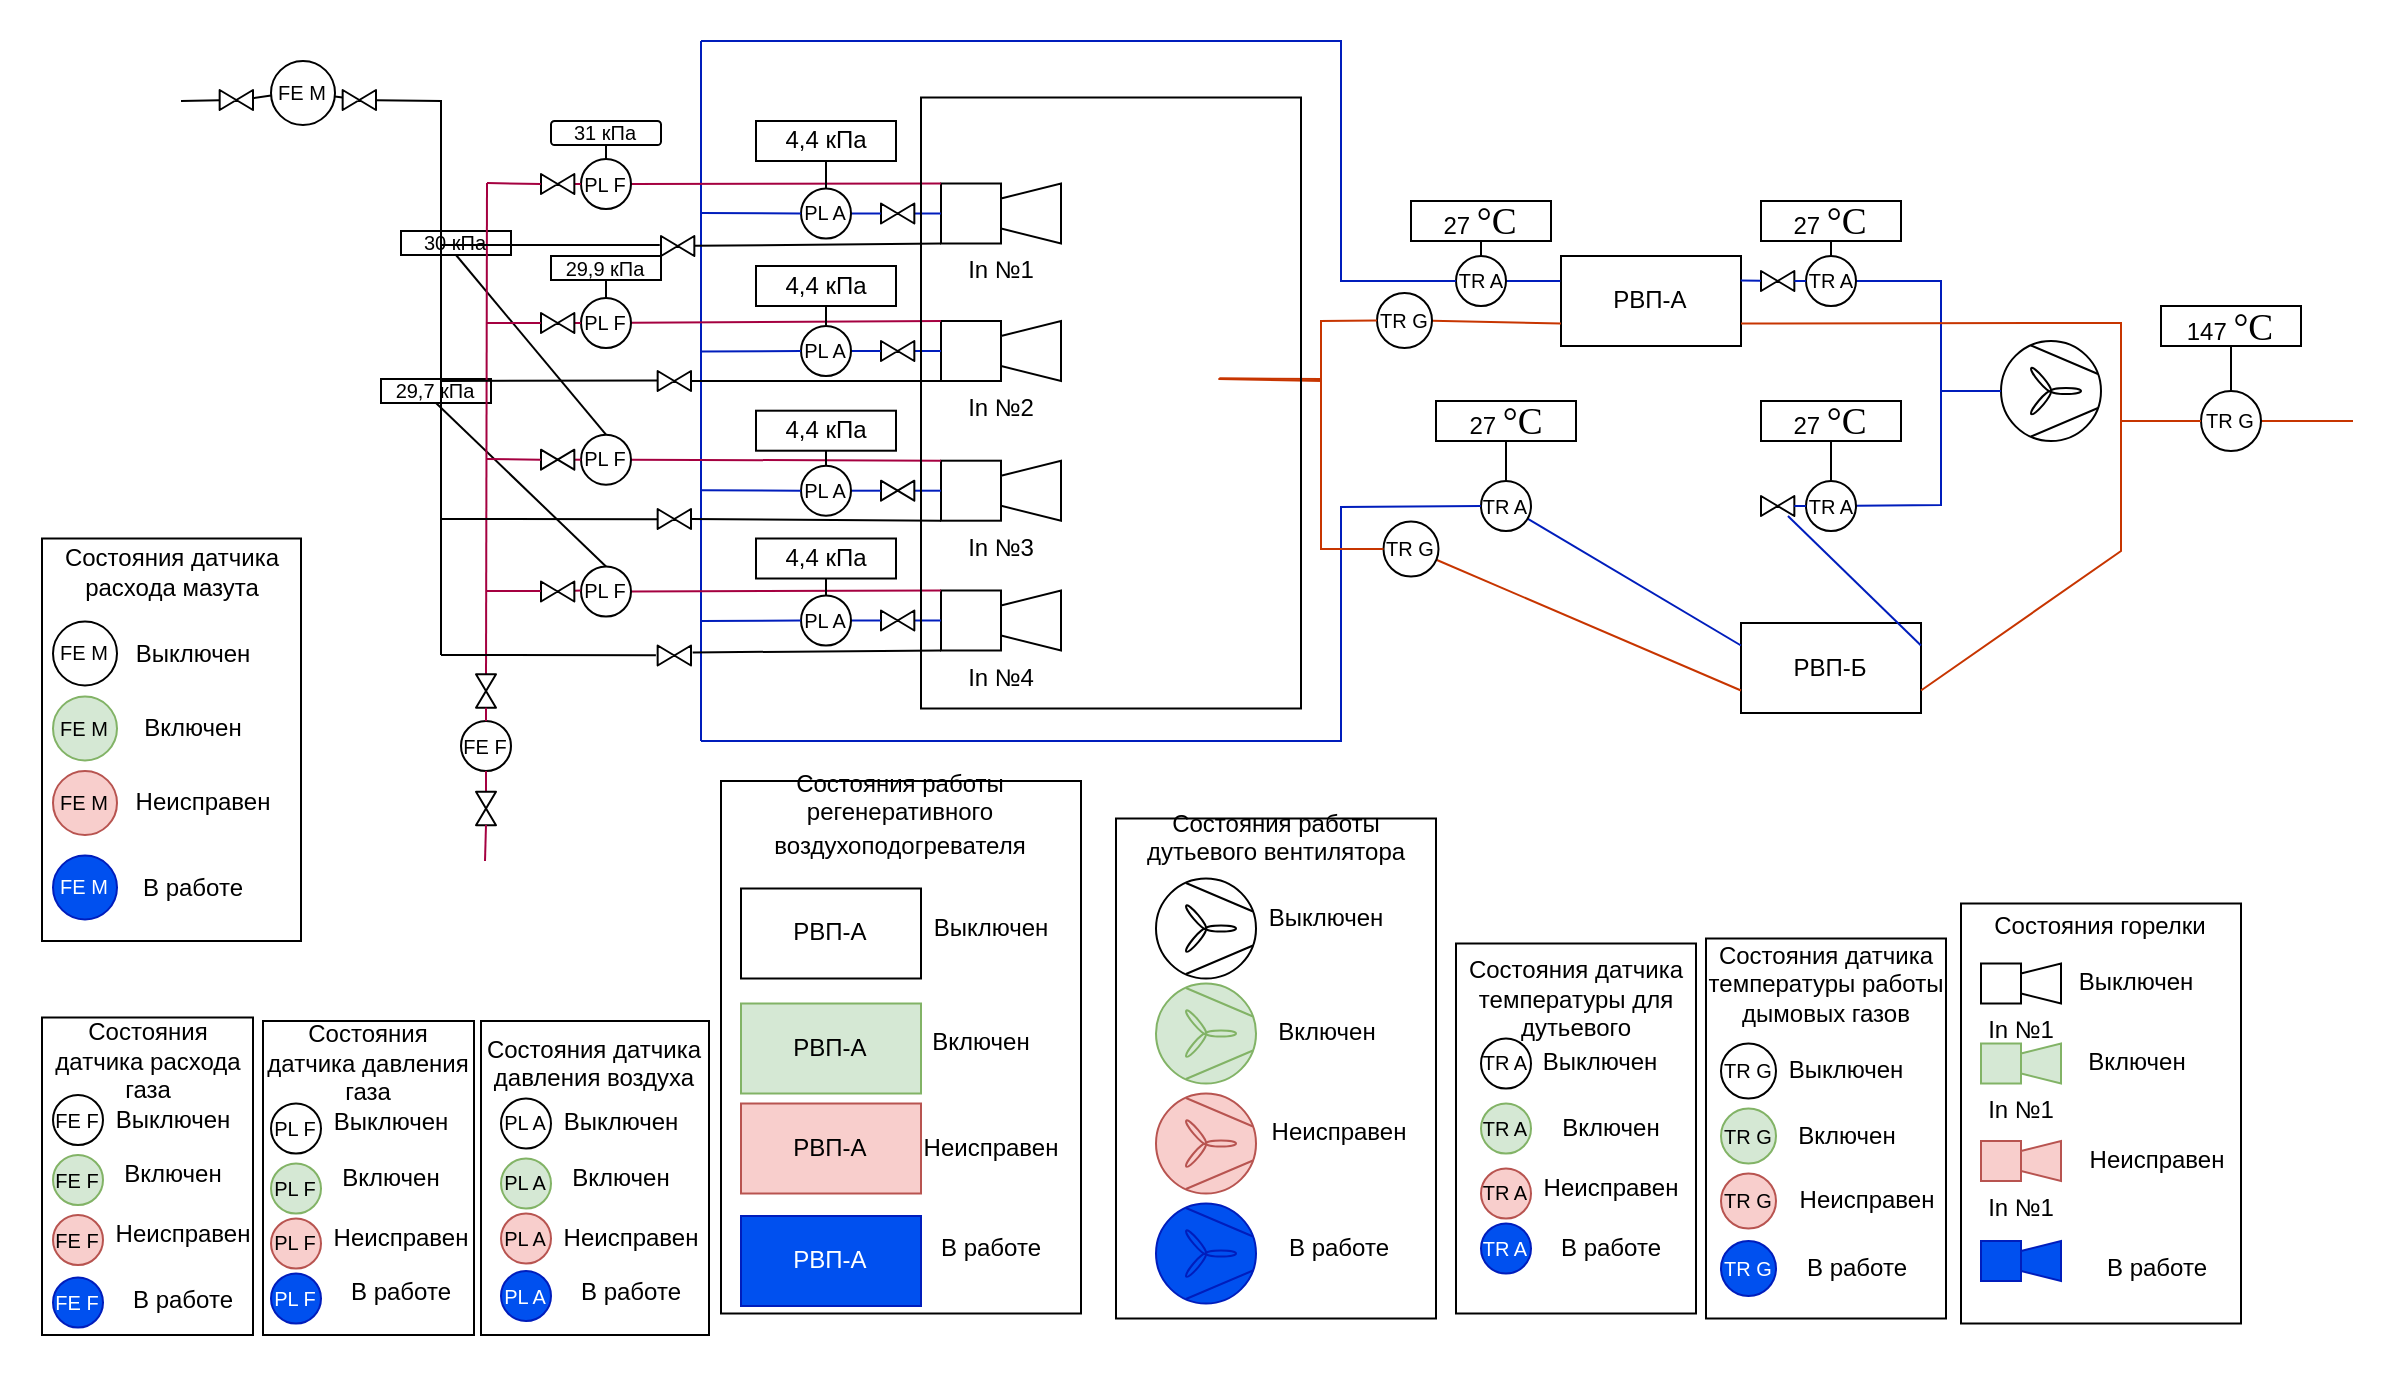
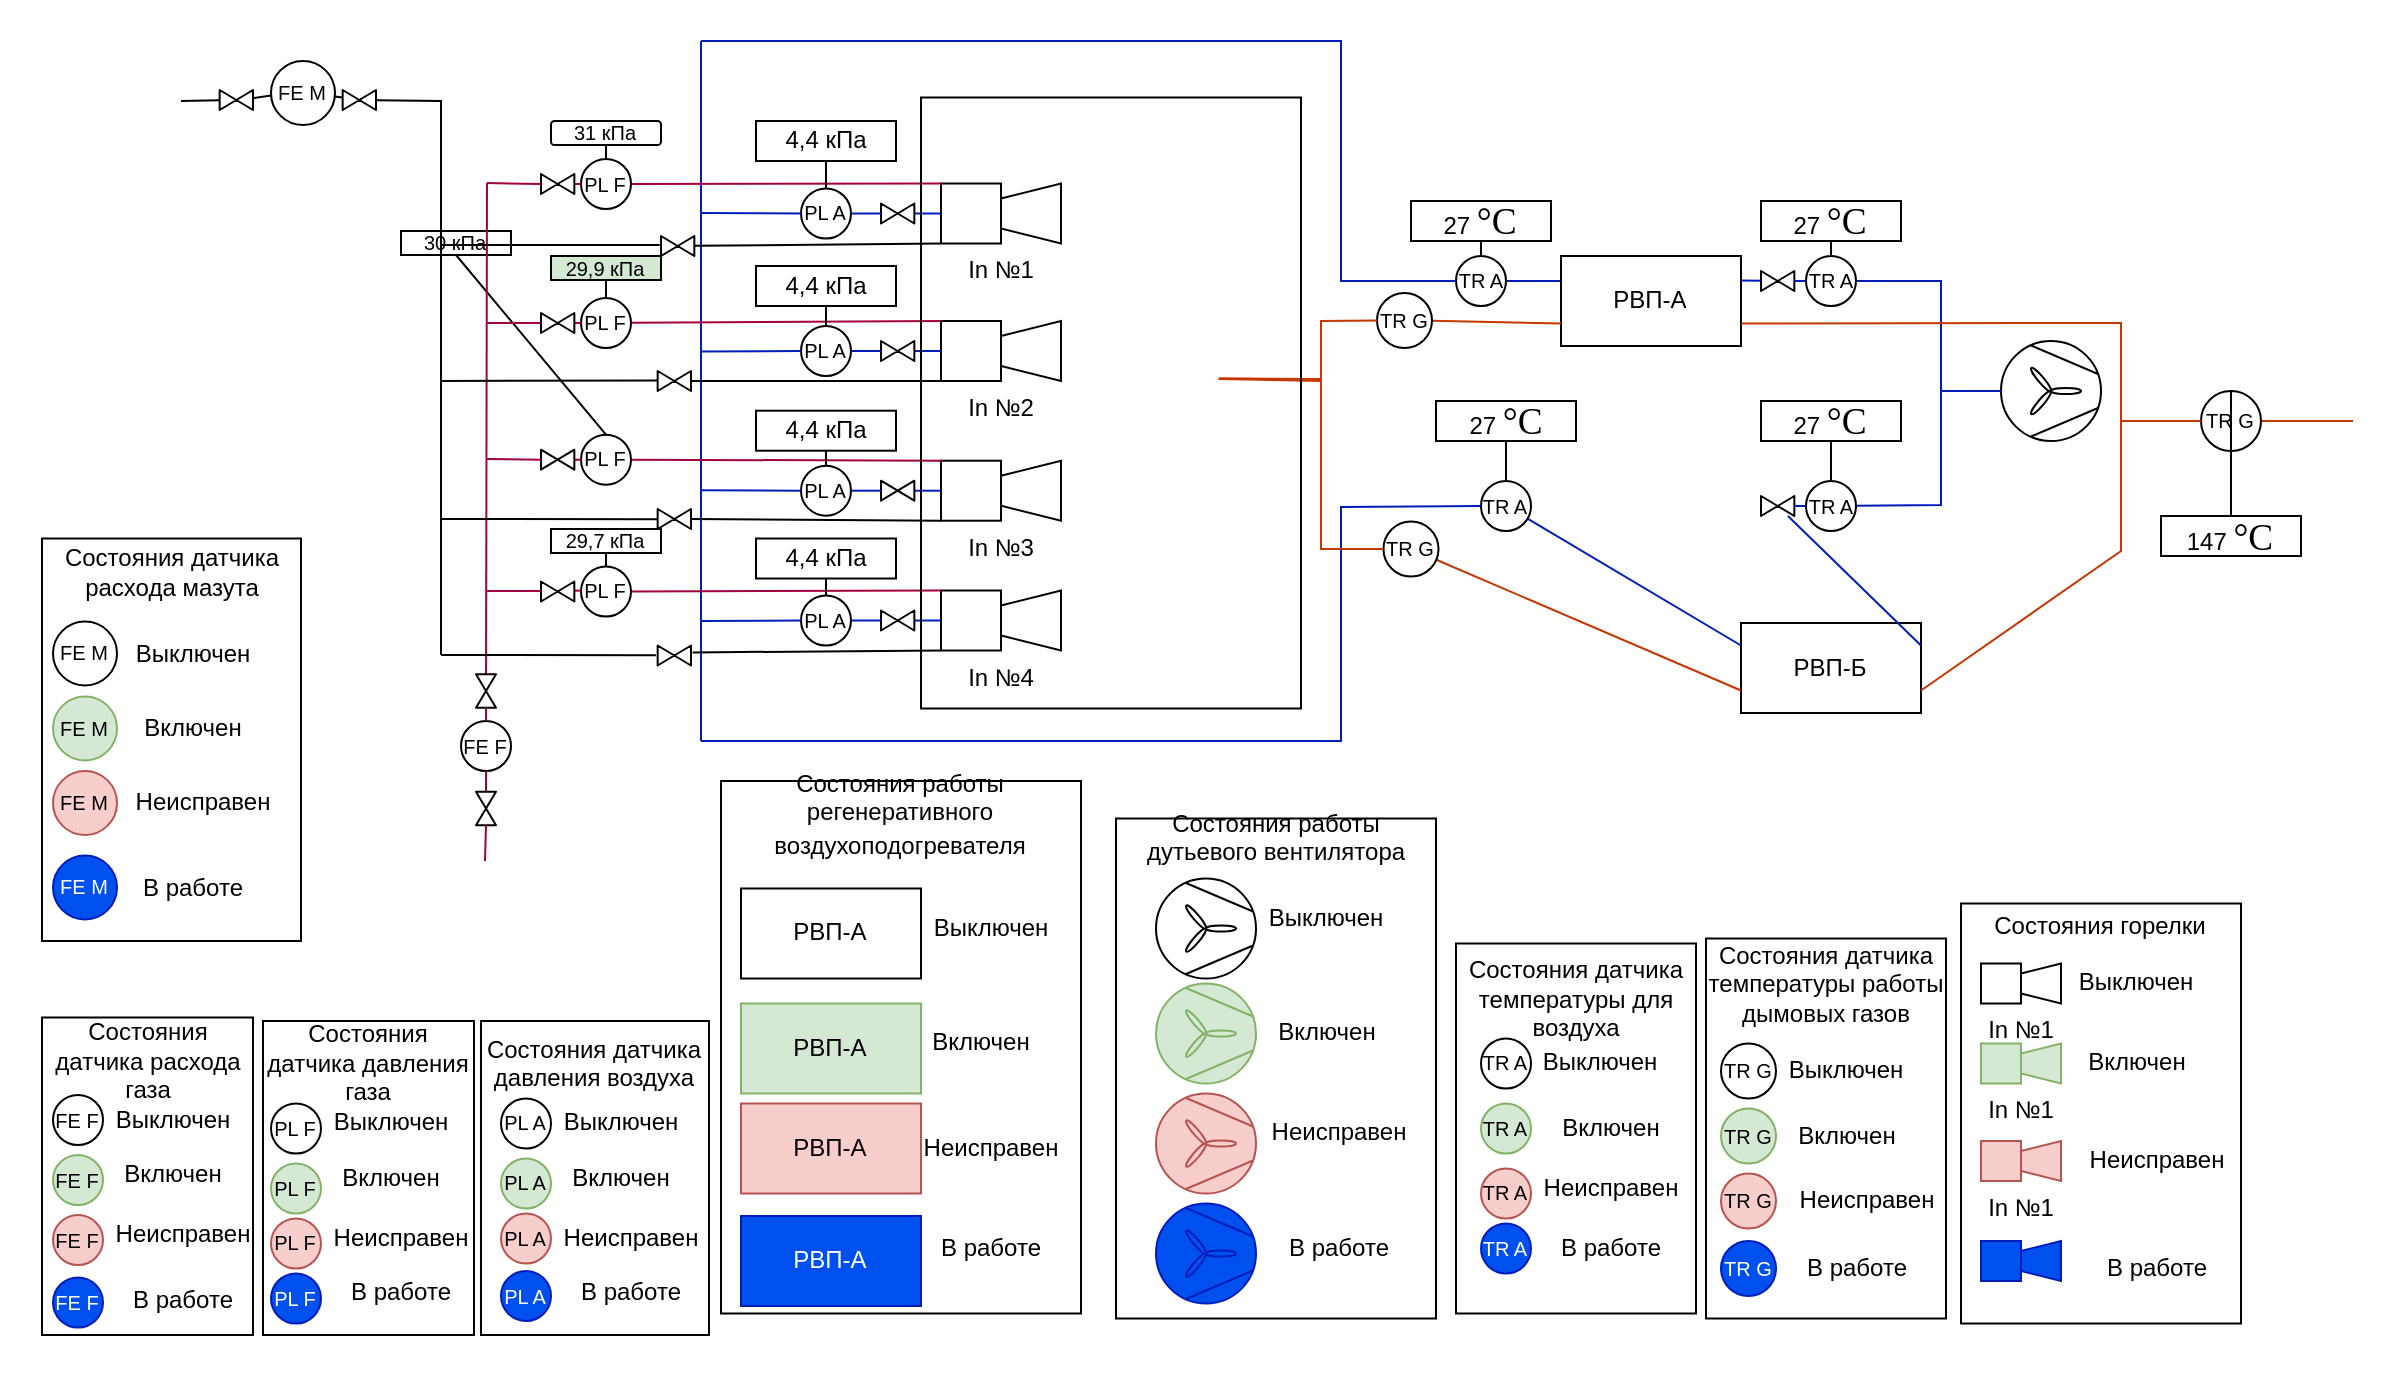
(606, 268) -> (606, 268)
(2231, 326) -> (2231, 536)
(436, 391) -> (606, 541)
(1577, 1129) -> (1577, 1129)
